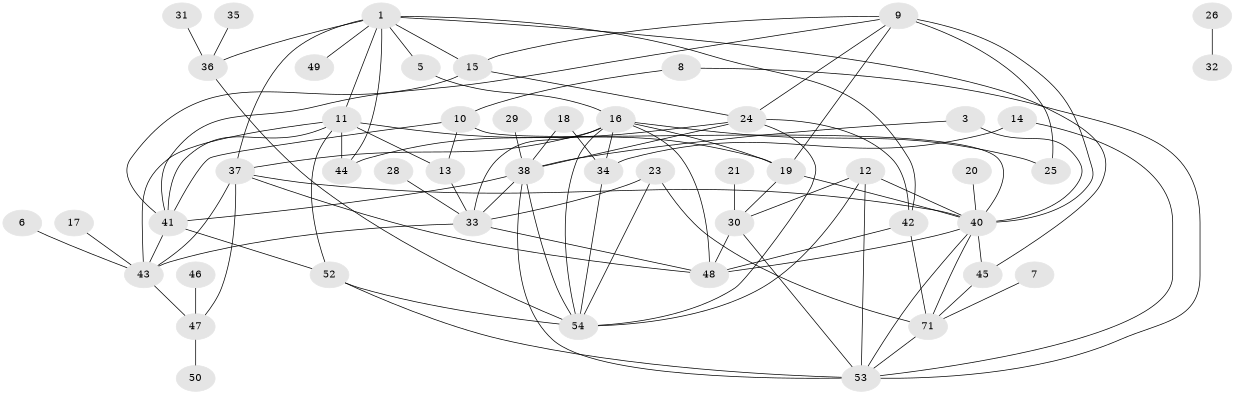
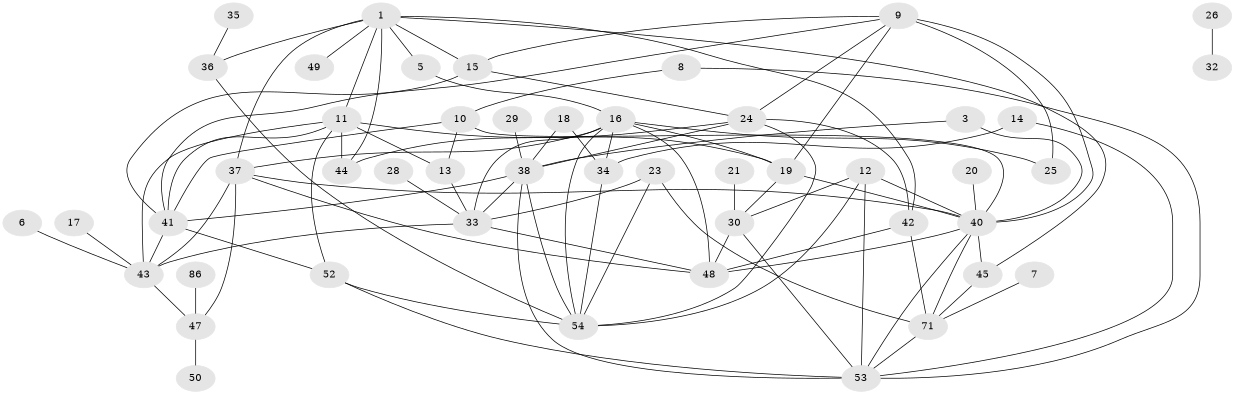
(182, 16) -> none
(196, 275) -> (196, 275)
